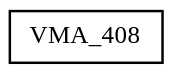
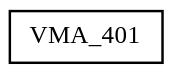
(86, 37) -> (86, 37)
